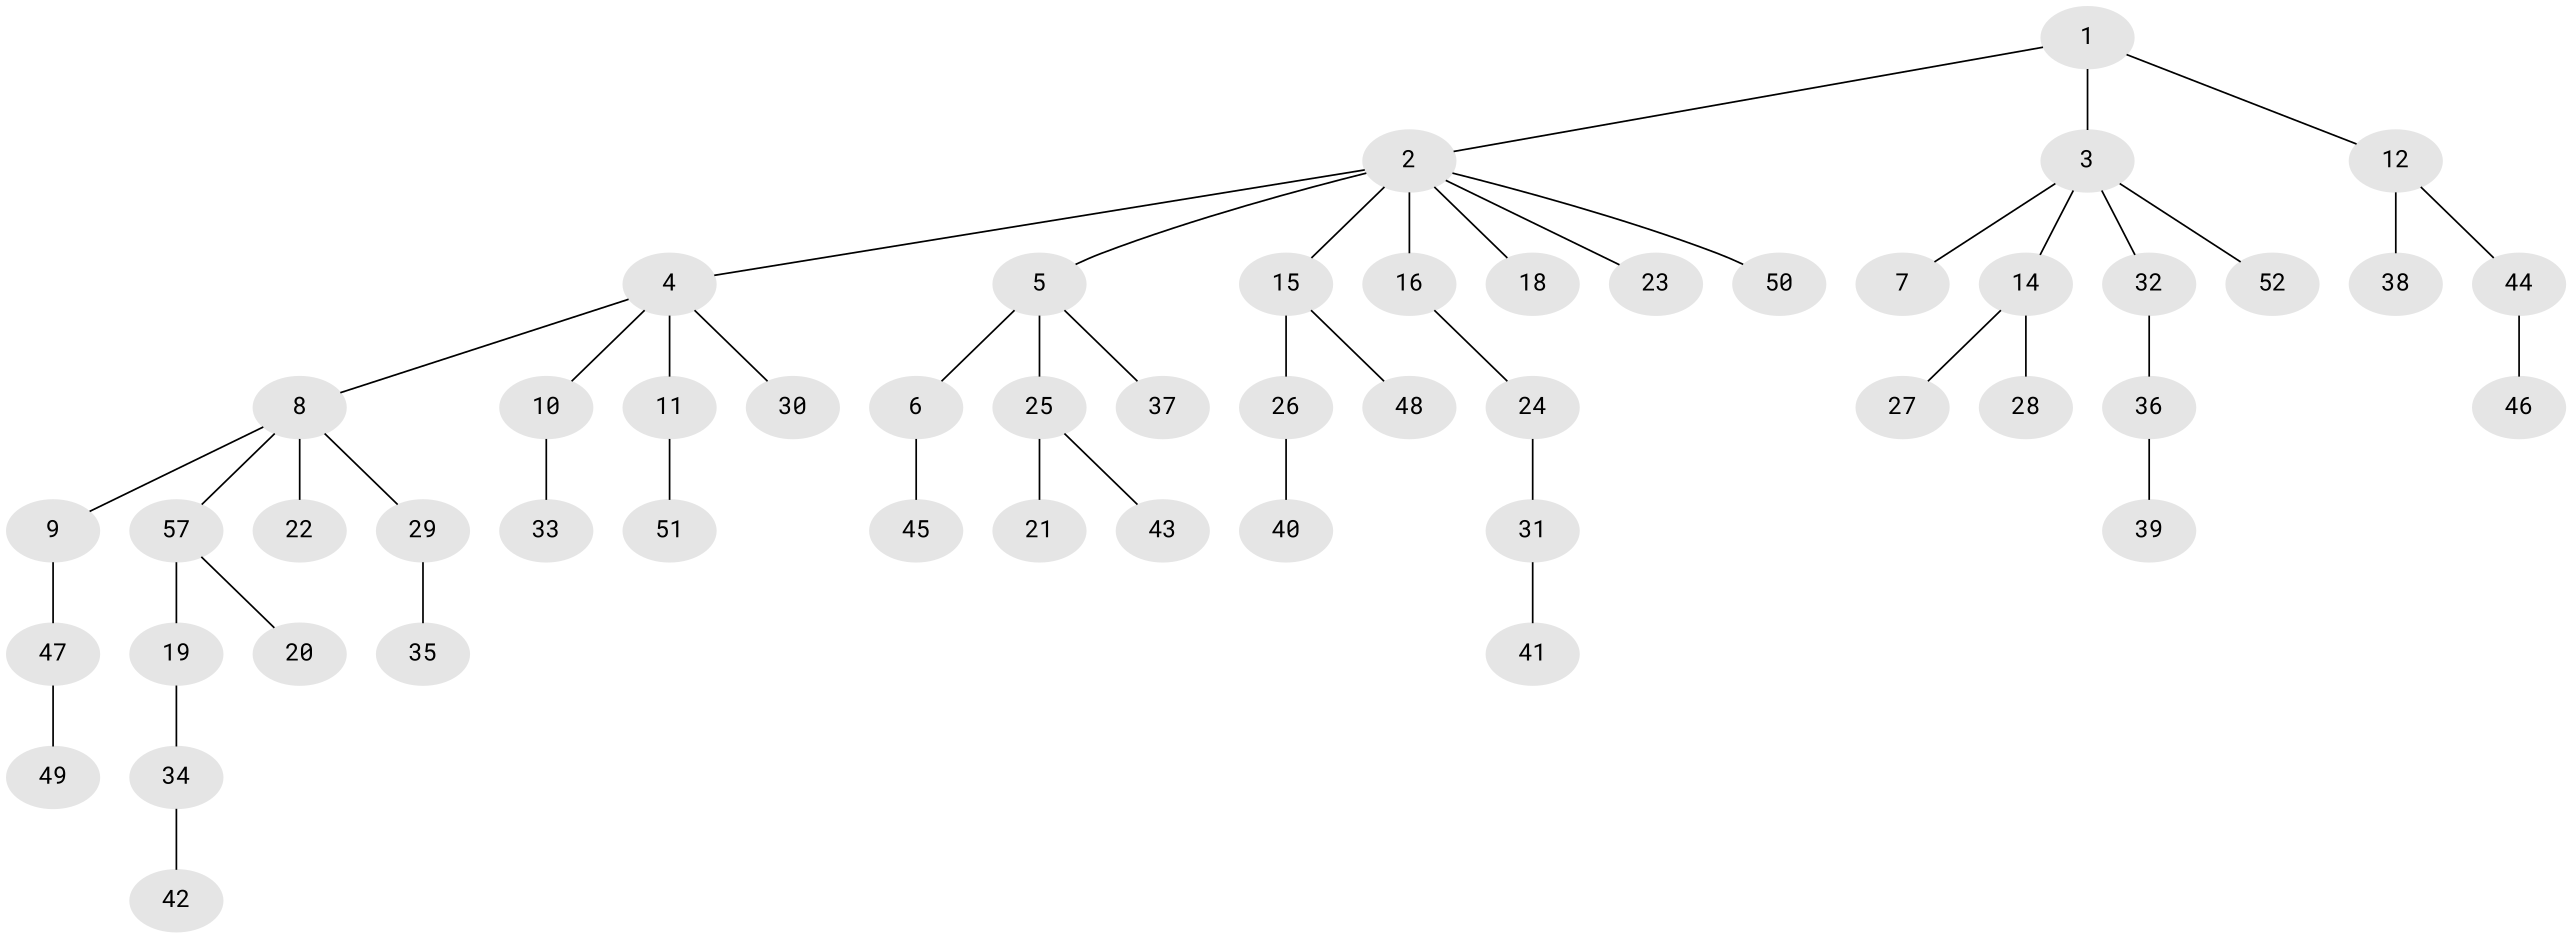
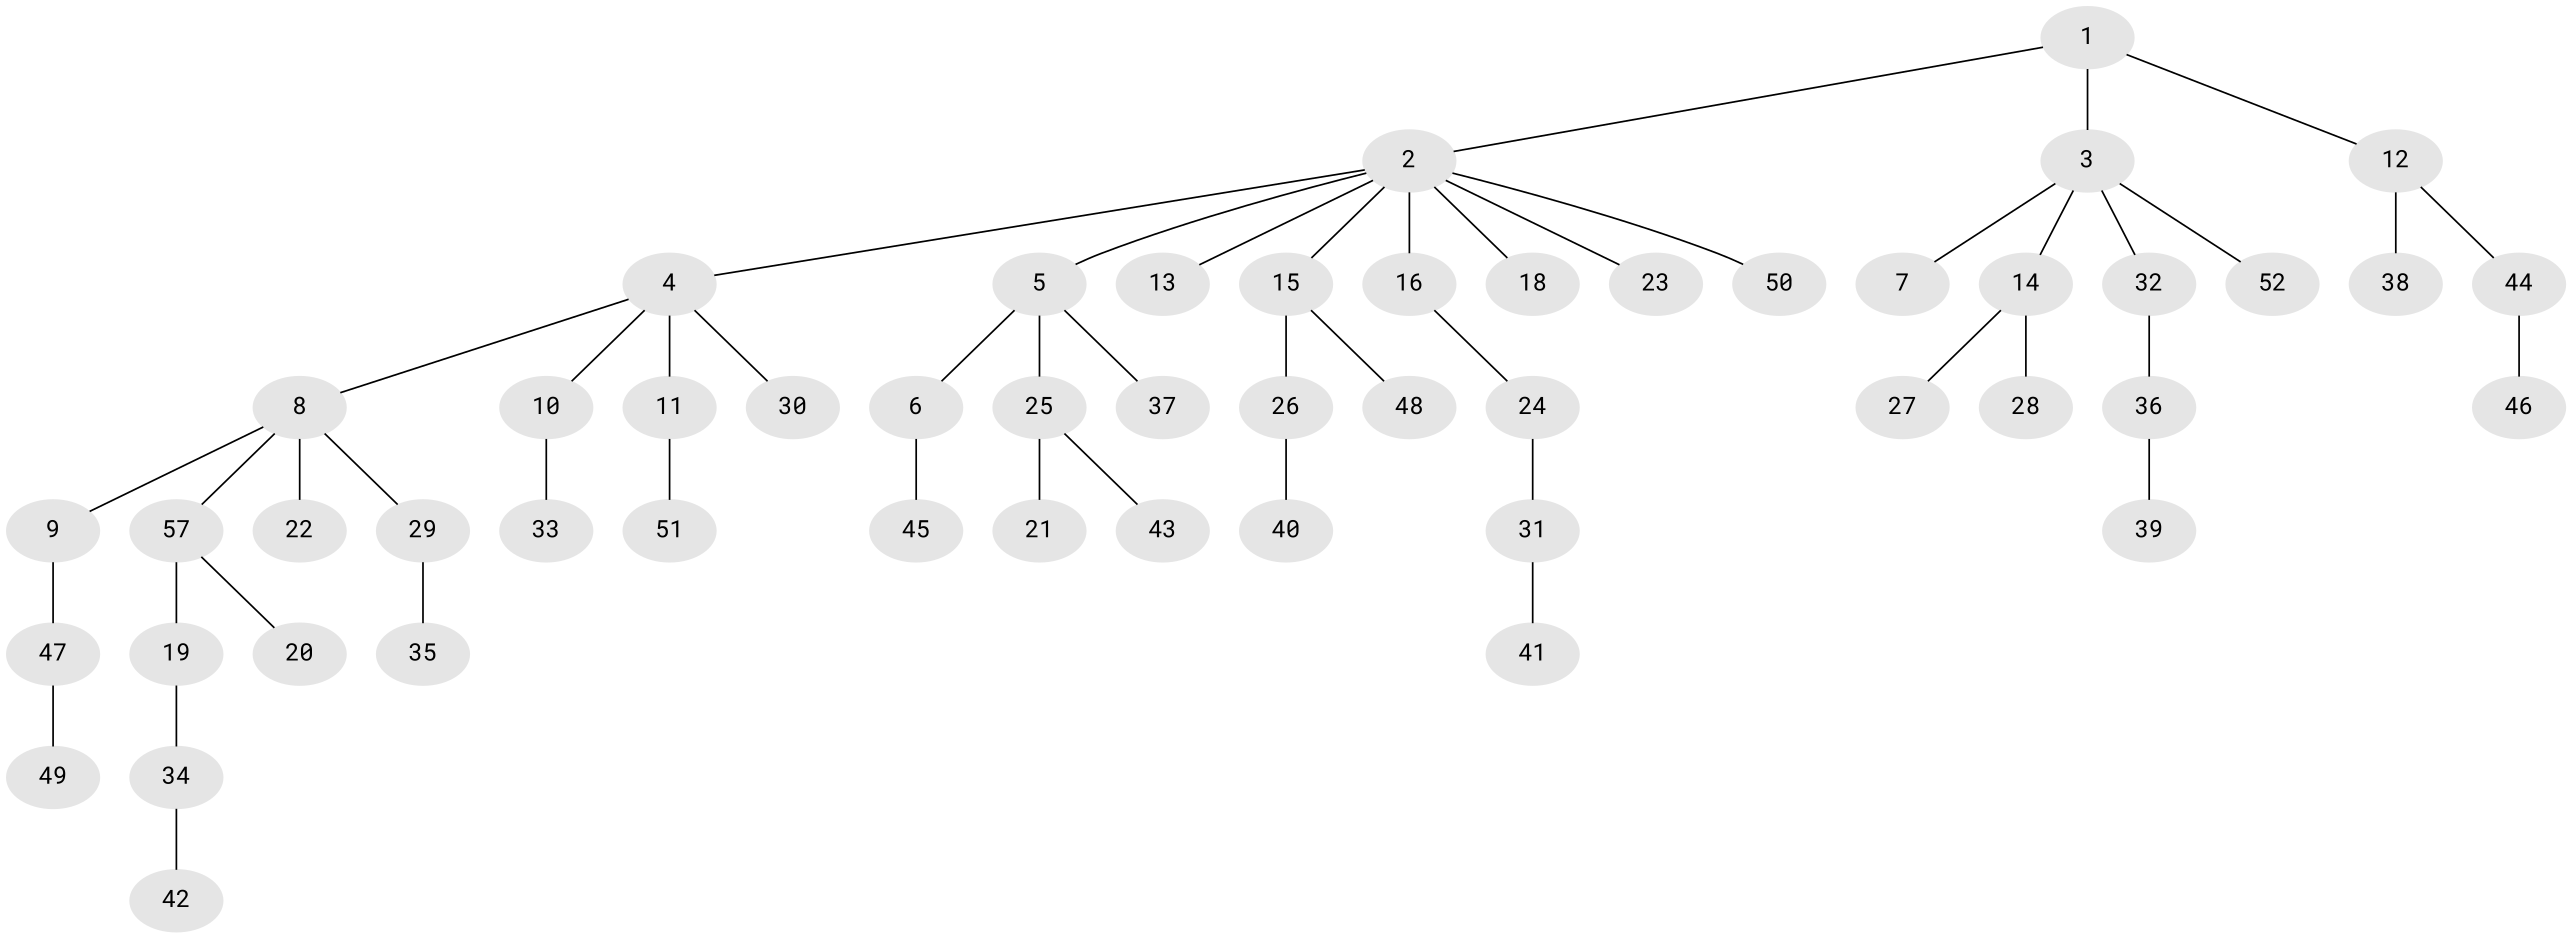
none -> (1163, 284)
